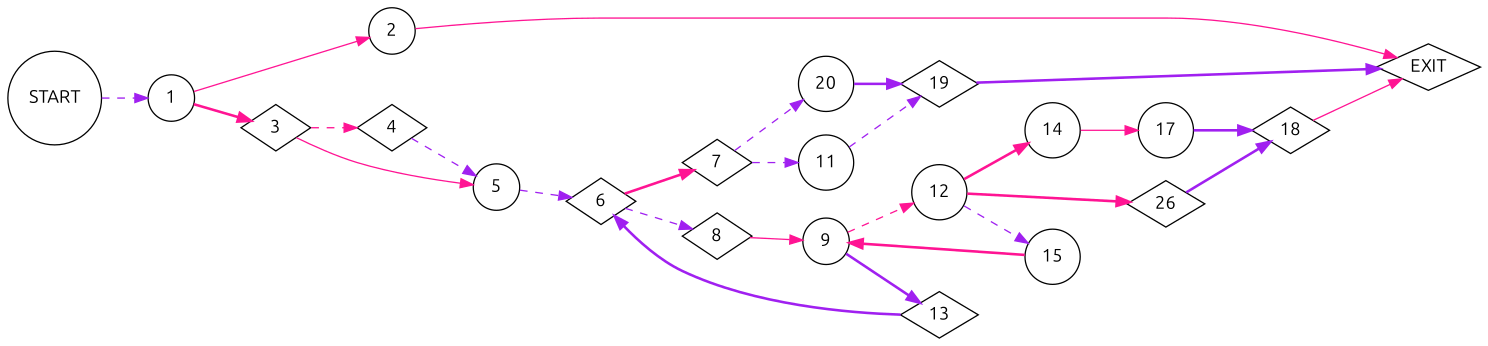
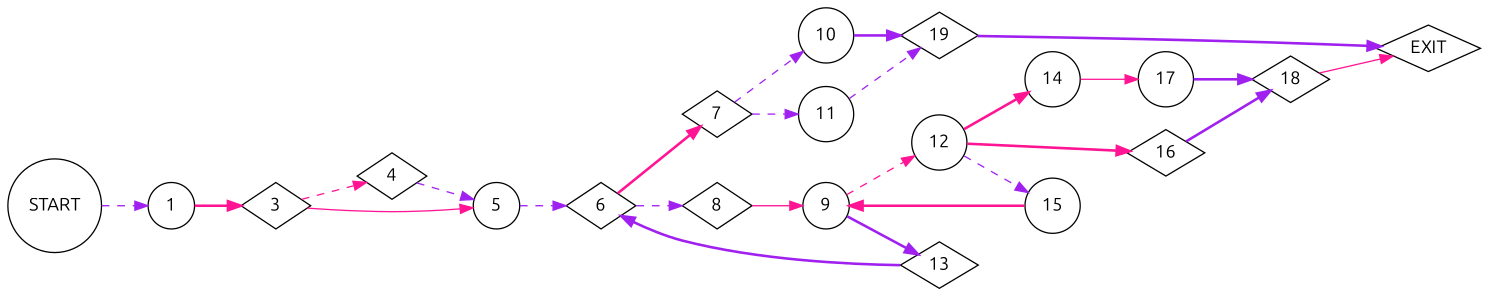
(392, 31) -> none
(826, 84) -> (826, 35)
(1166, 204) -> (1166, 153)
